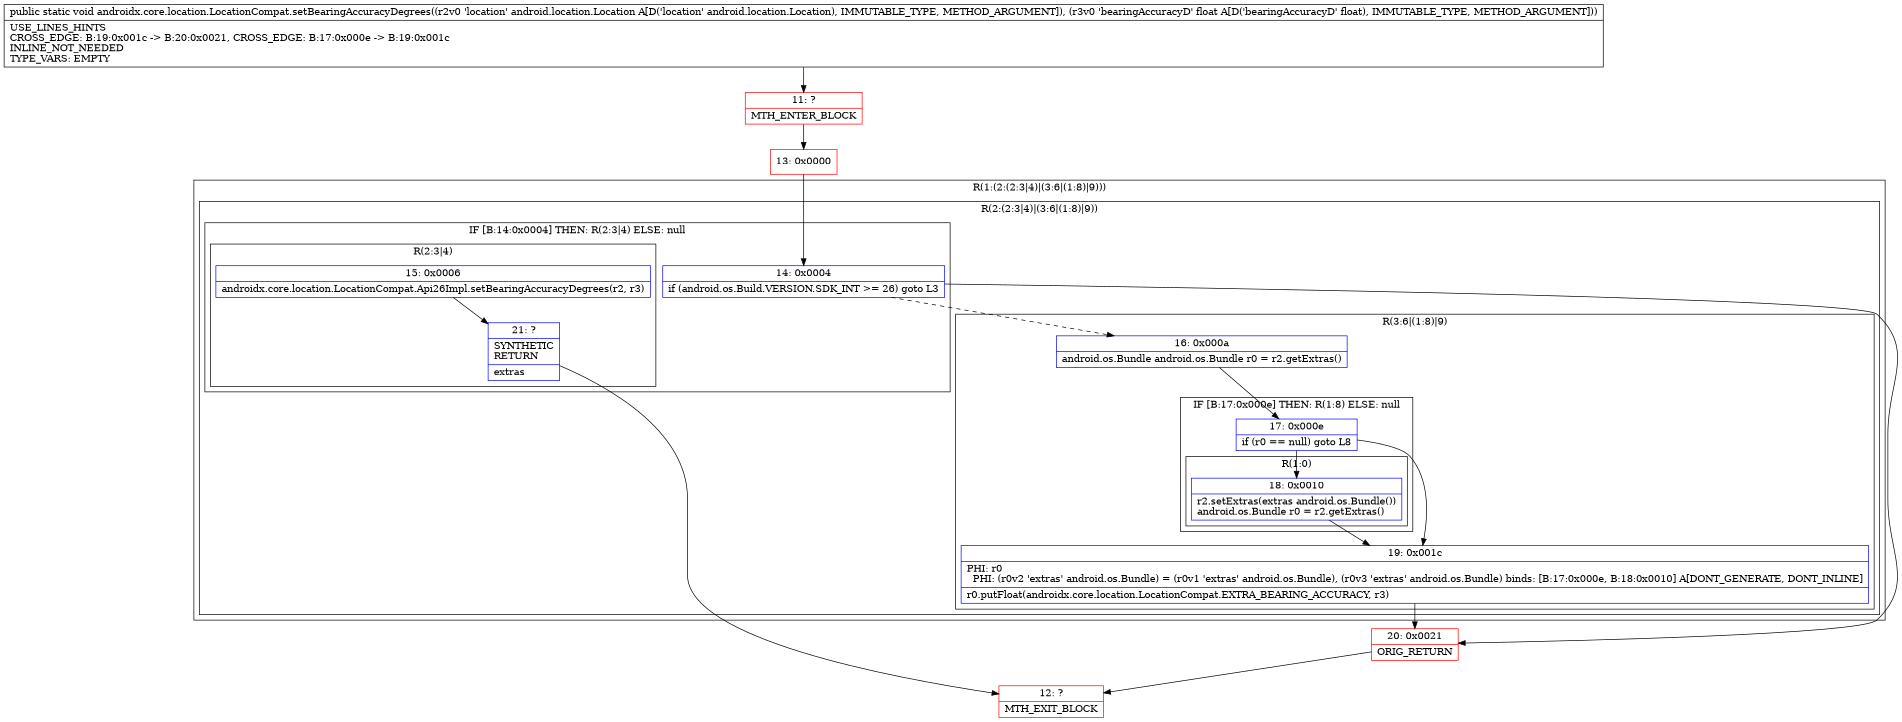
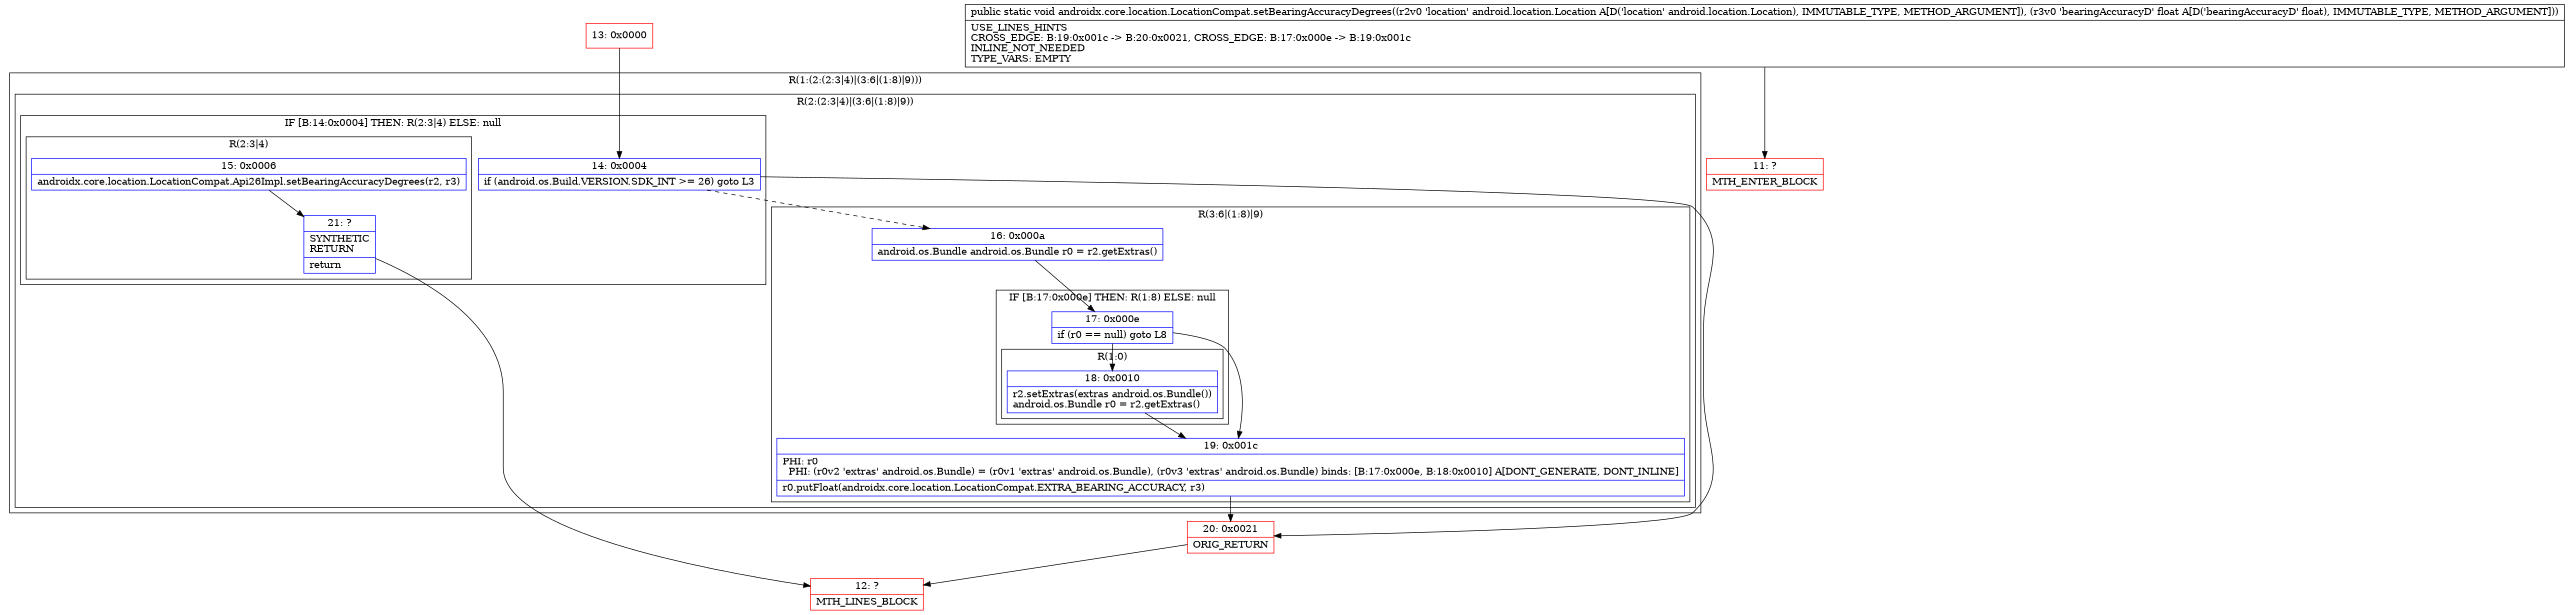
(804, 133) -> none
(509, 372) -> (325, 265)
(1051, 709) -> (867, 602)
